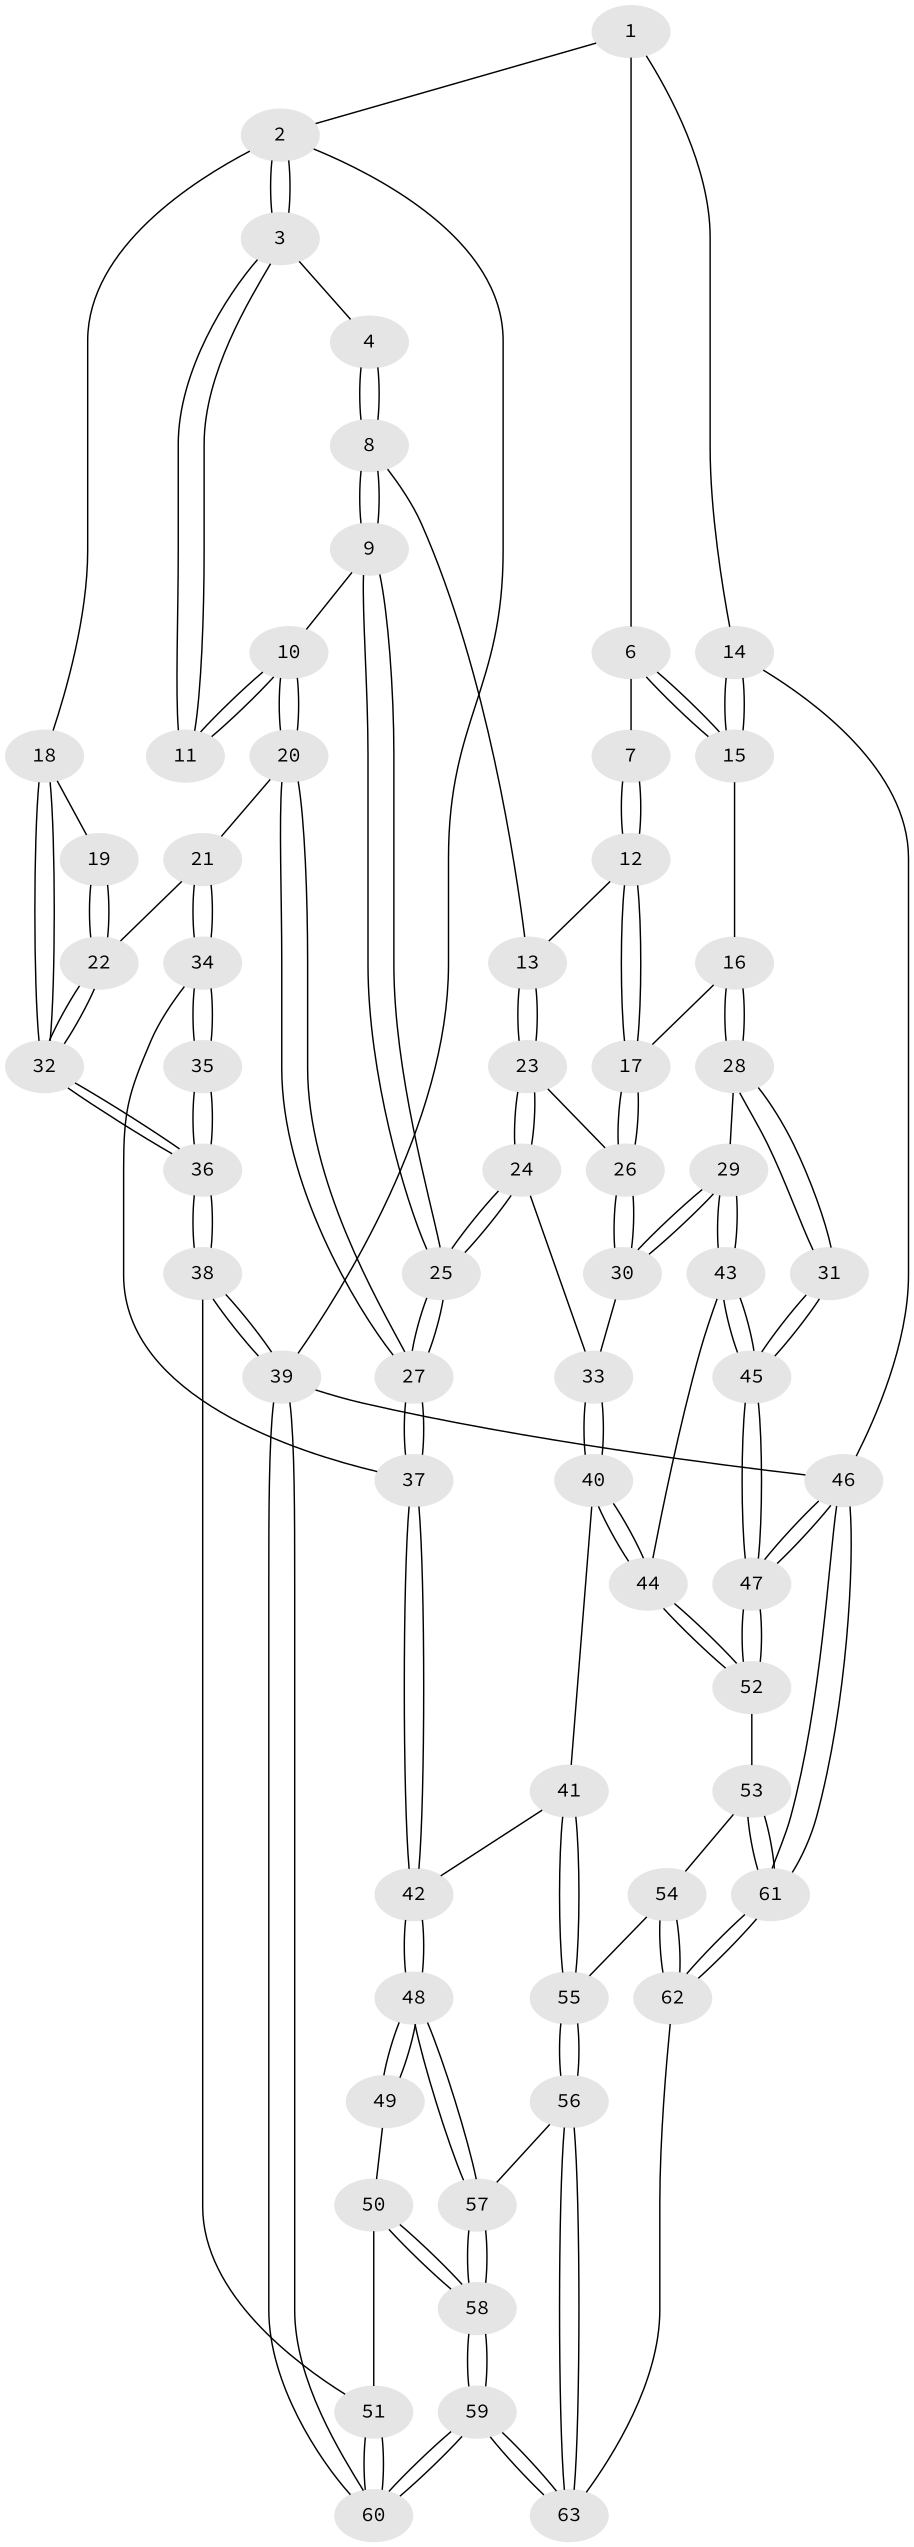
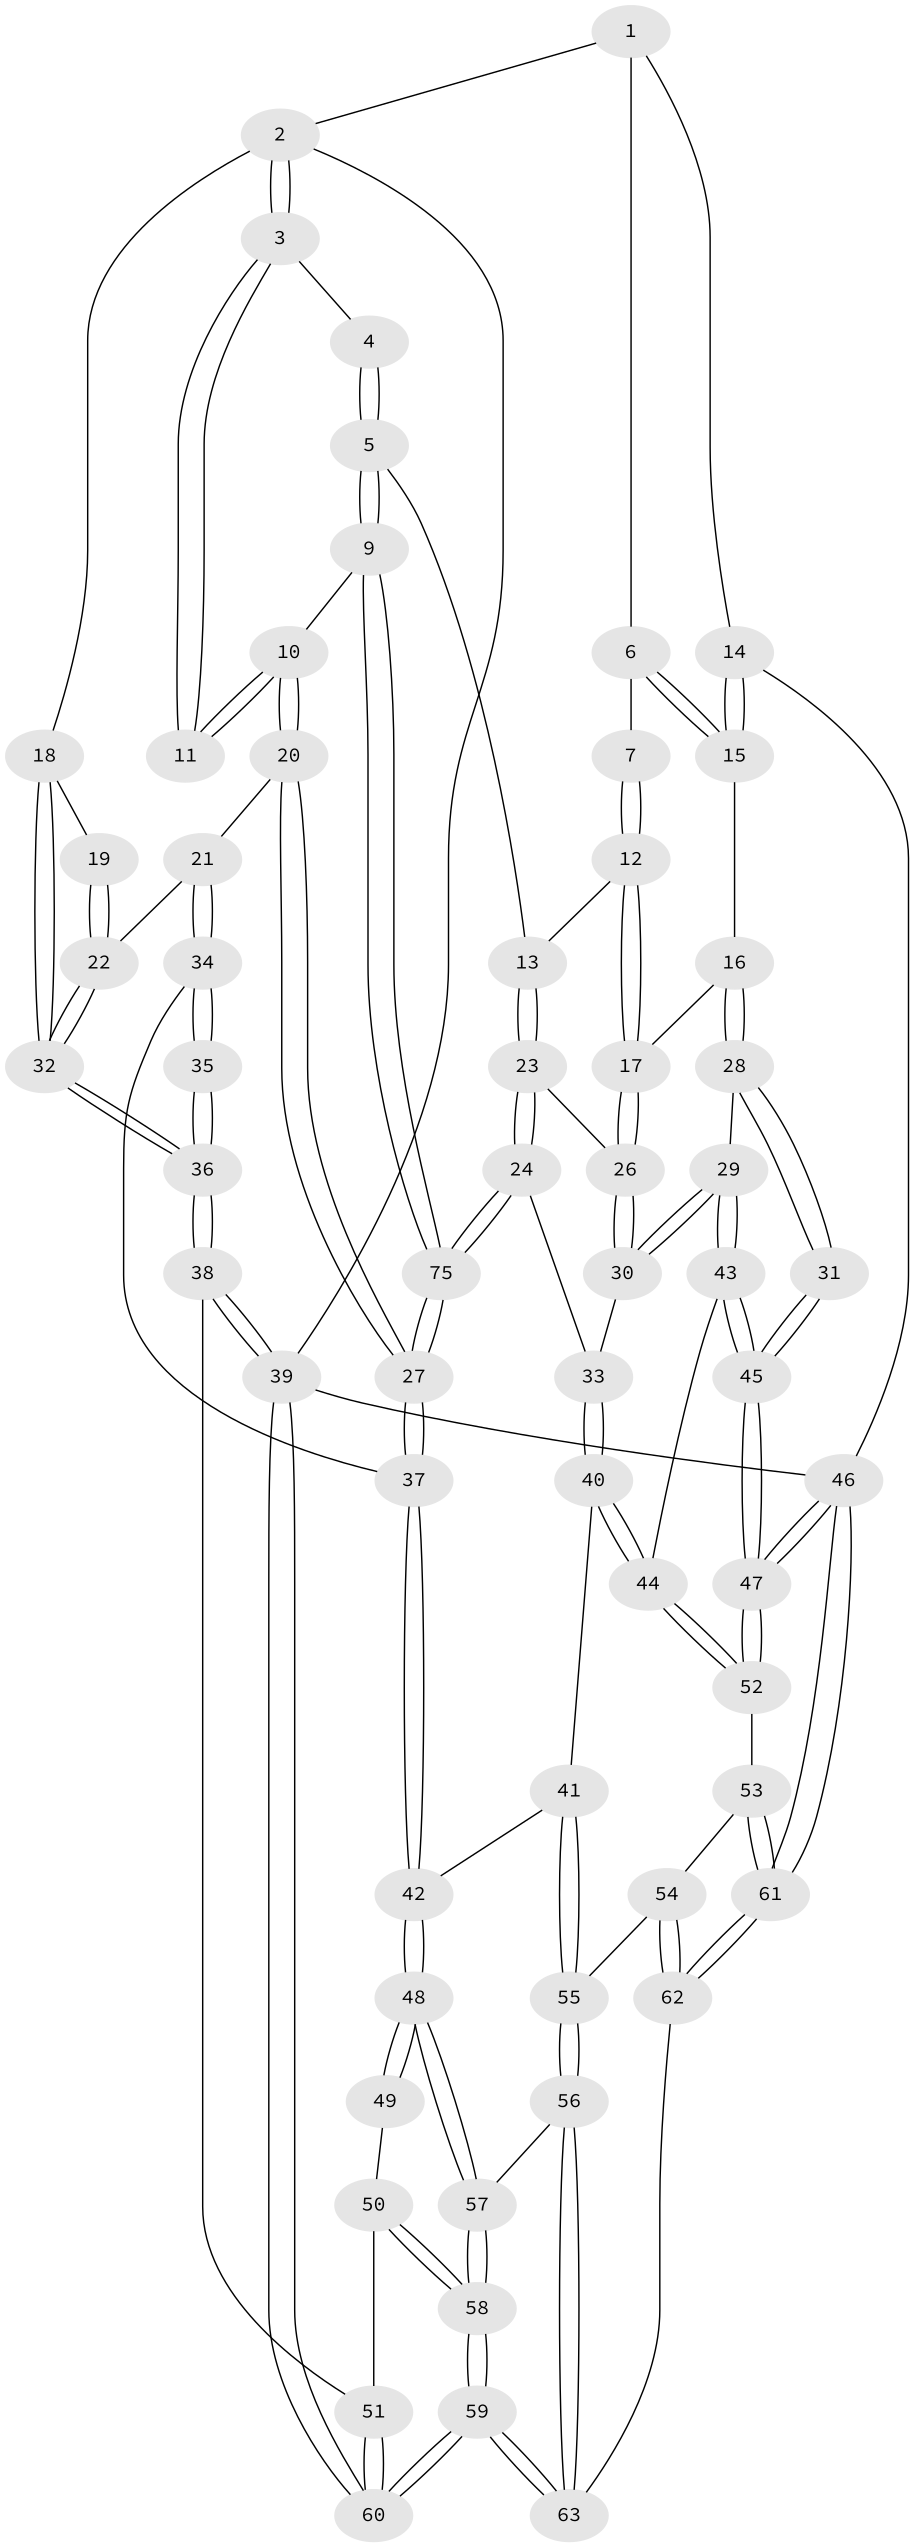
(369, 446) -> (369, 446)
(441, 1274) -> (441, 1274)
